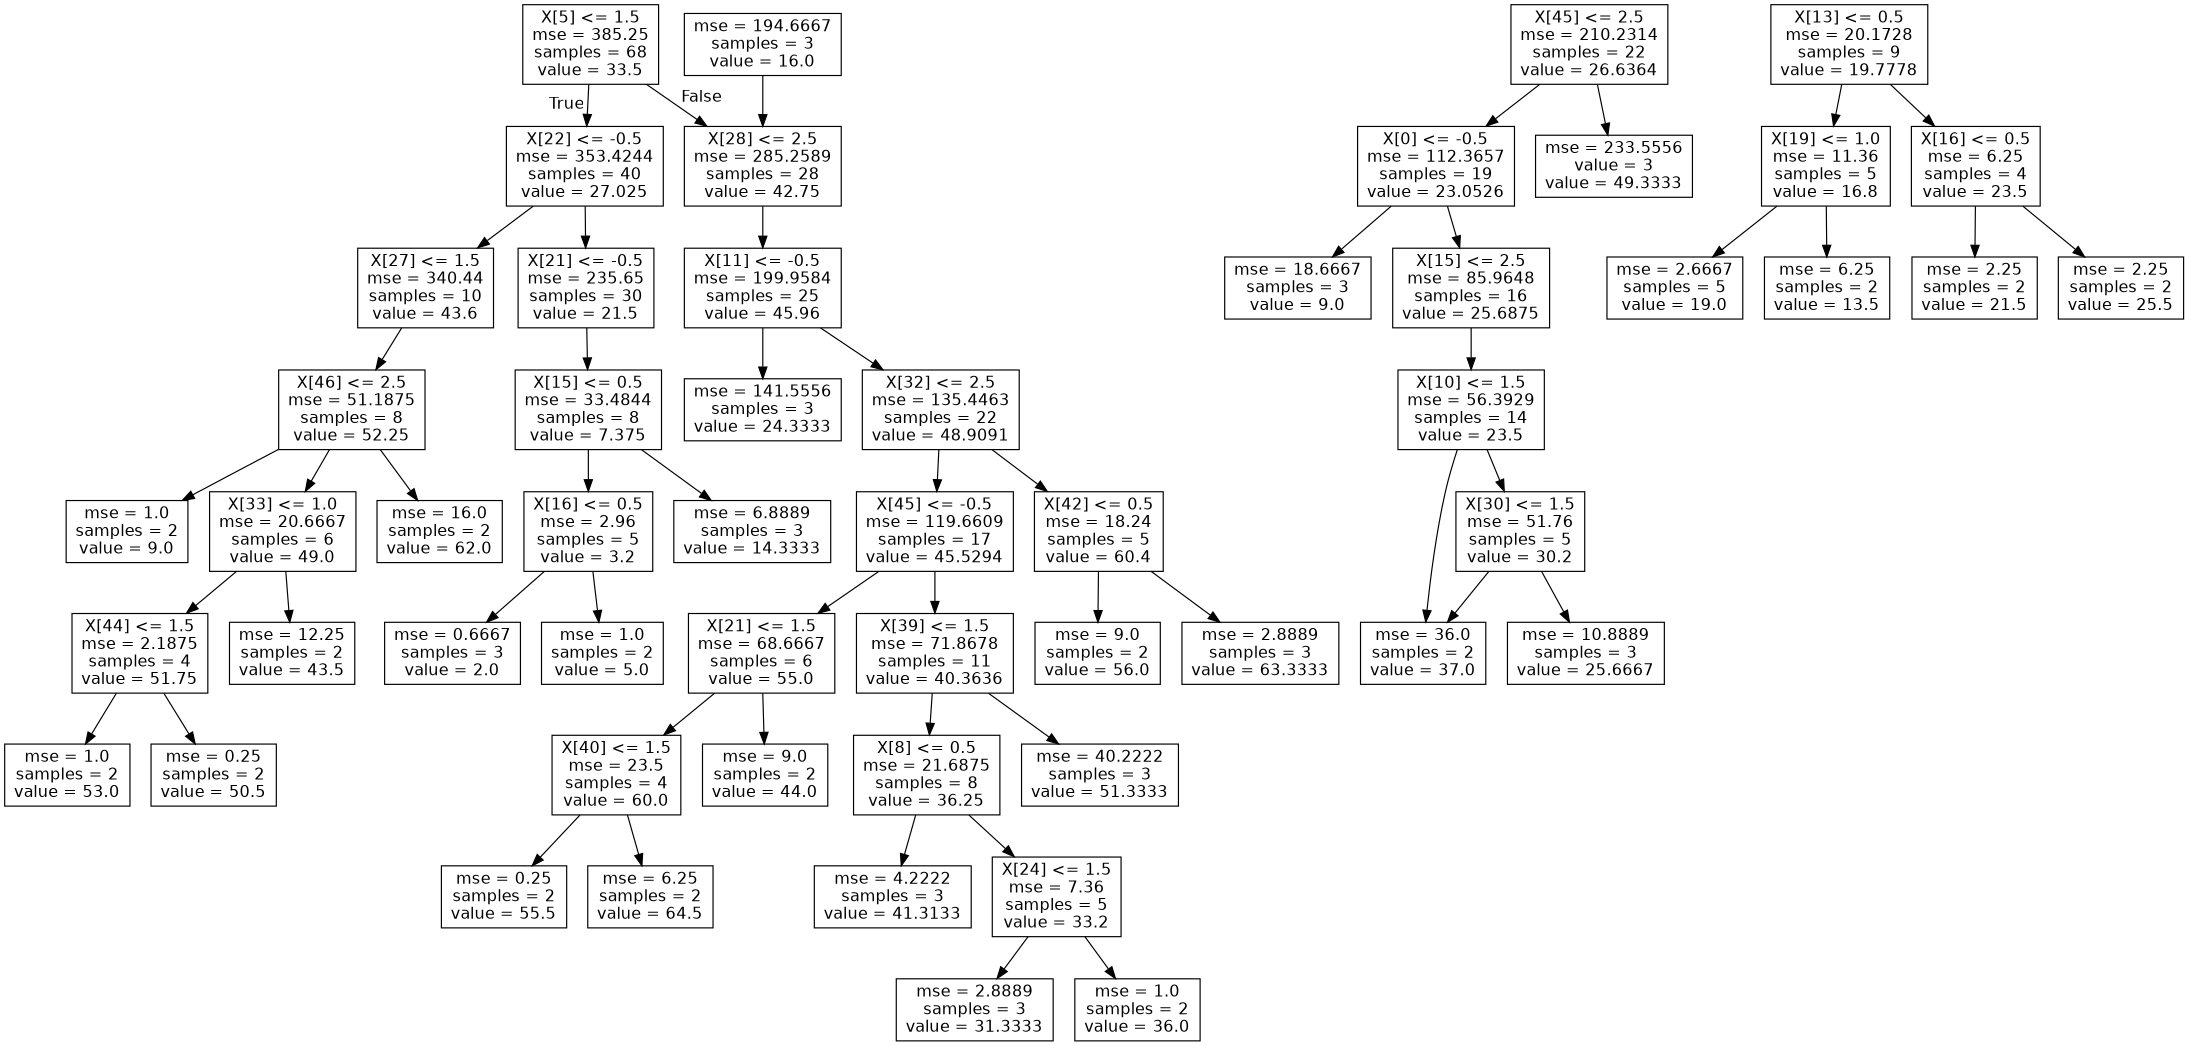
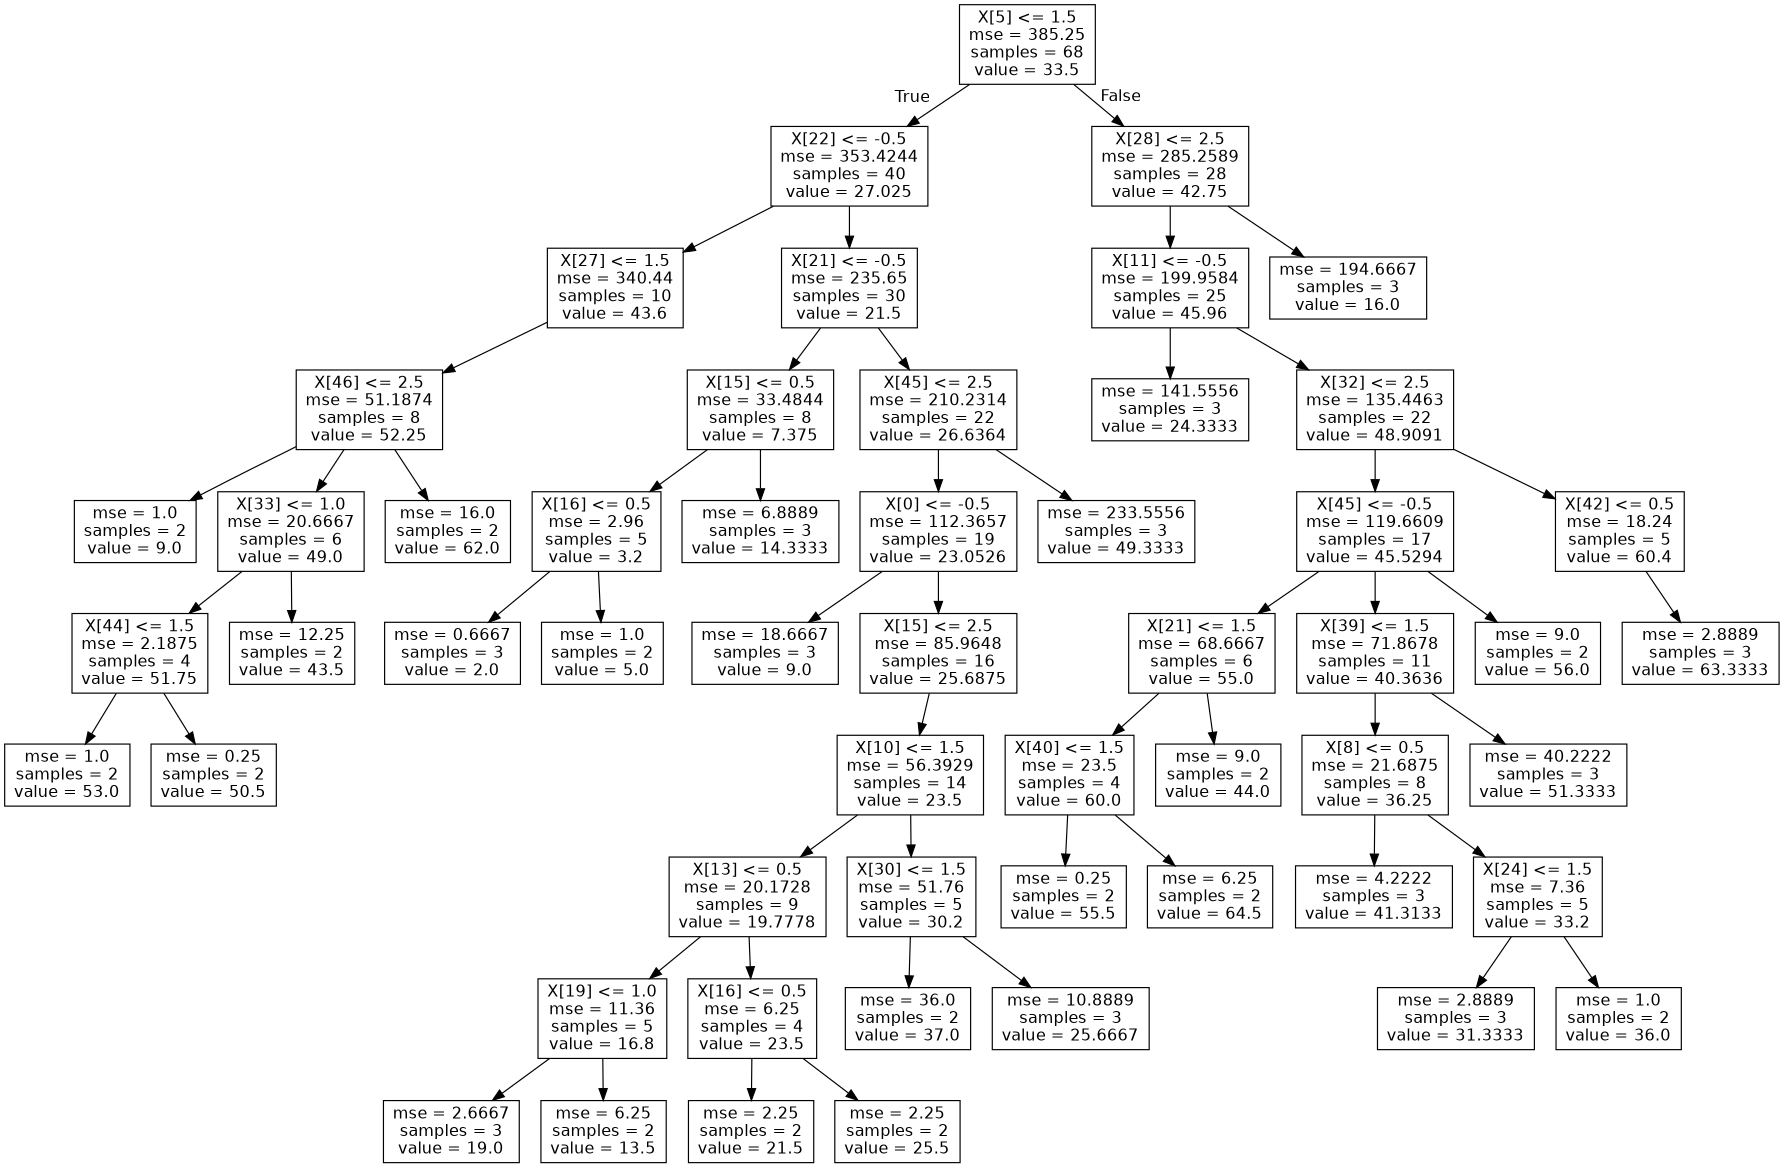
(763, 95) -> (1261, 228)
(1614, 166) -> (1116, 532)
(1675, 288) -> (451, 1132)
none -> (890, 344)
(352, 410) -> (369, 410)
(1438, 529) -> (834, 832)
(1098, 591) -> (1458, 593)
